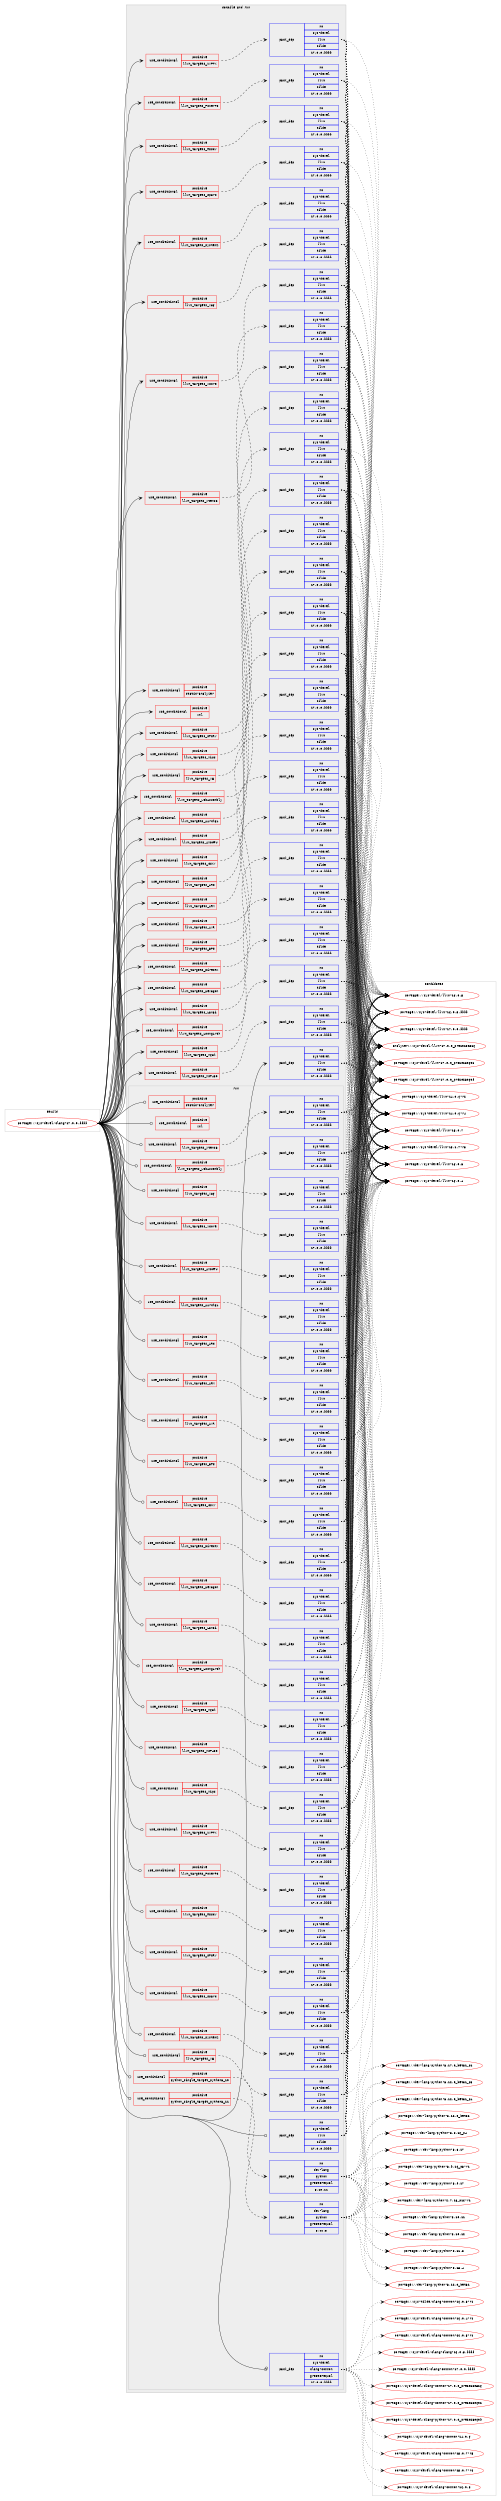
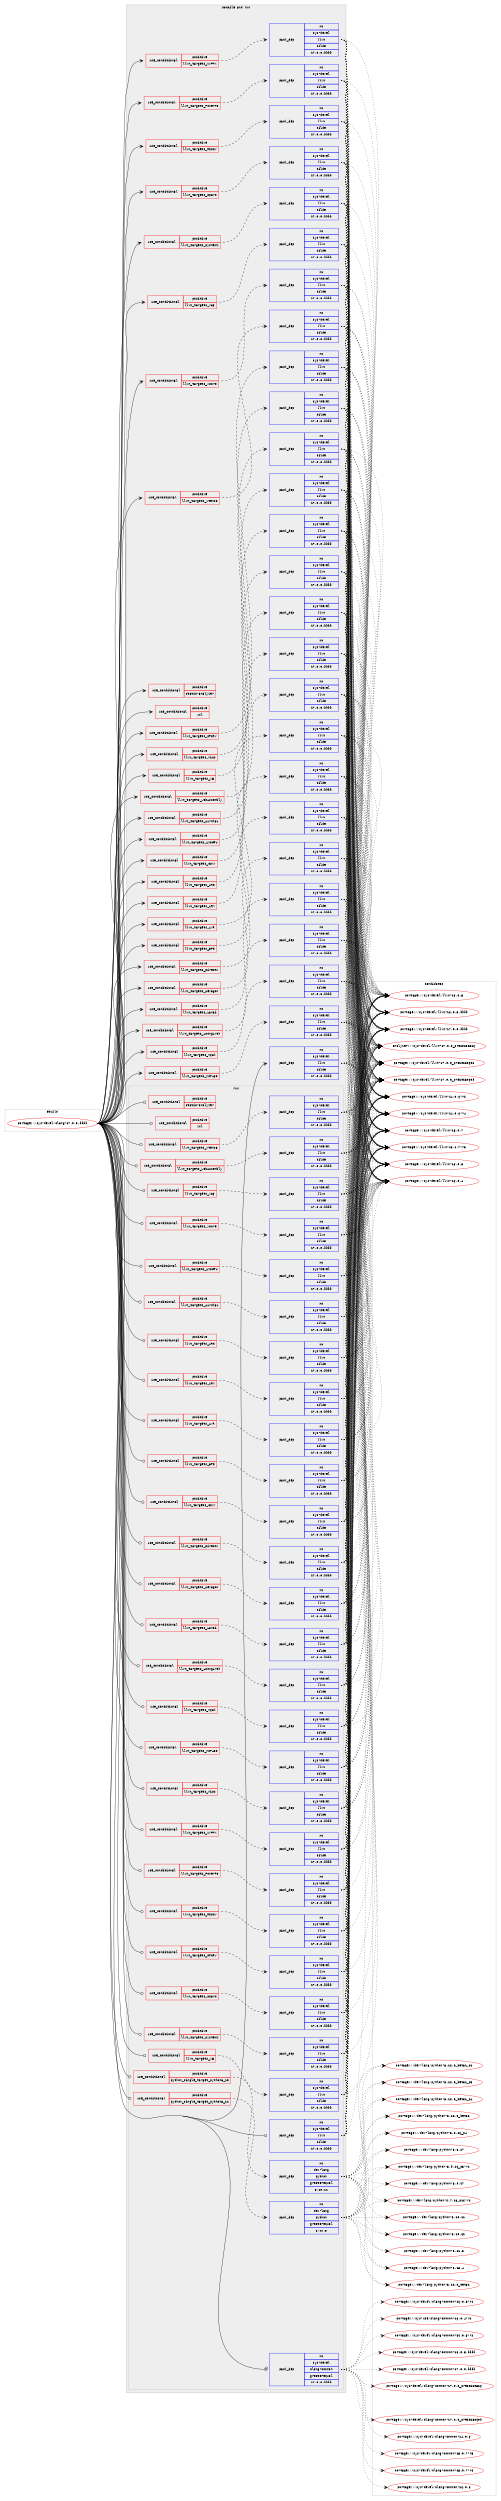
(434, 2066) -> (434, 2066)
(434, 2234) -> (434, 2234)
(434, 2302) -> (434, 2302)
(434, 2319) -> (434, 2319)
(434, 2352) -> (434, 2352)
(434, 2403) -> none
(434, 2420) -> (434, 2420)
